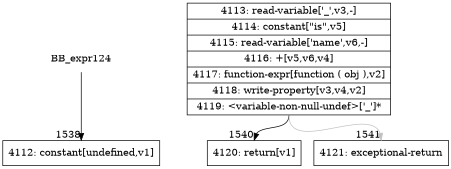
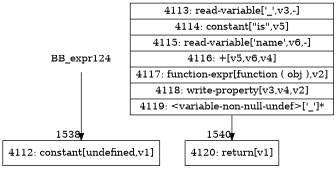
(381, 153) -> none
